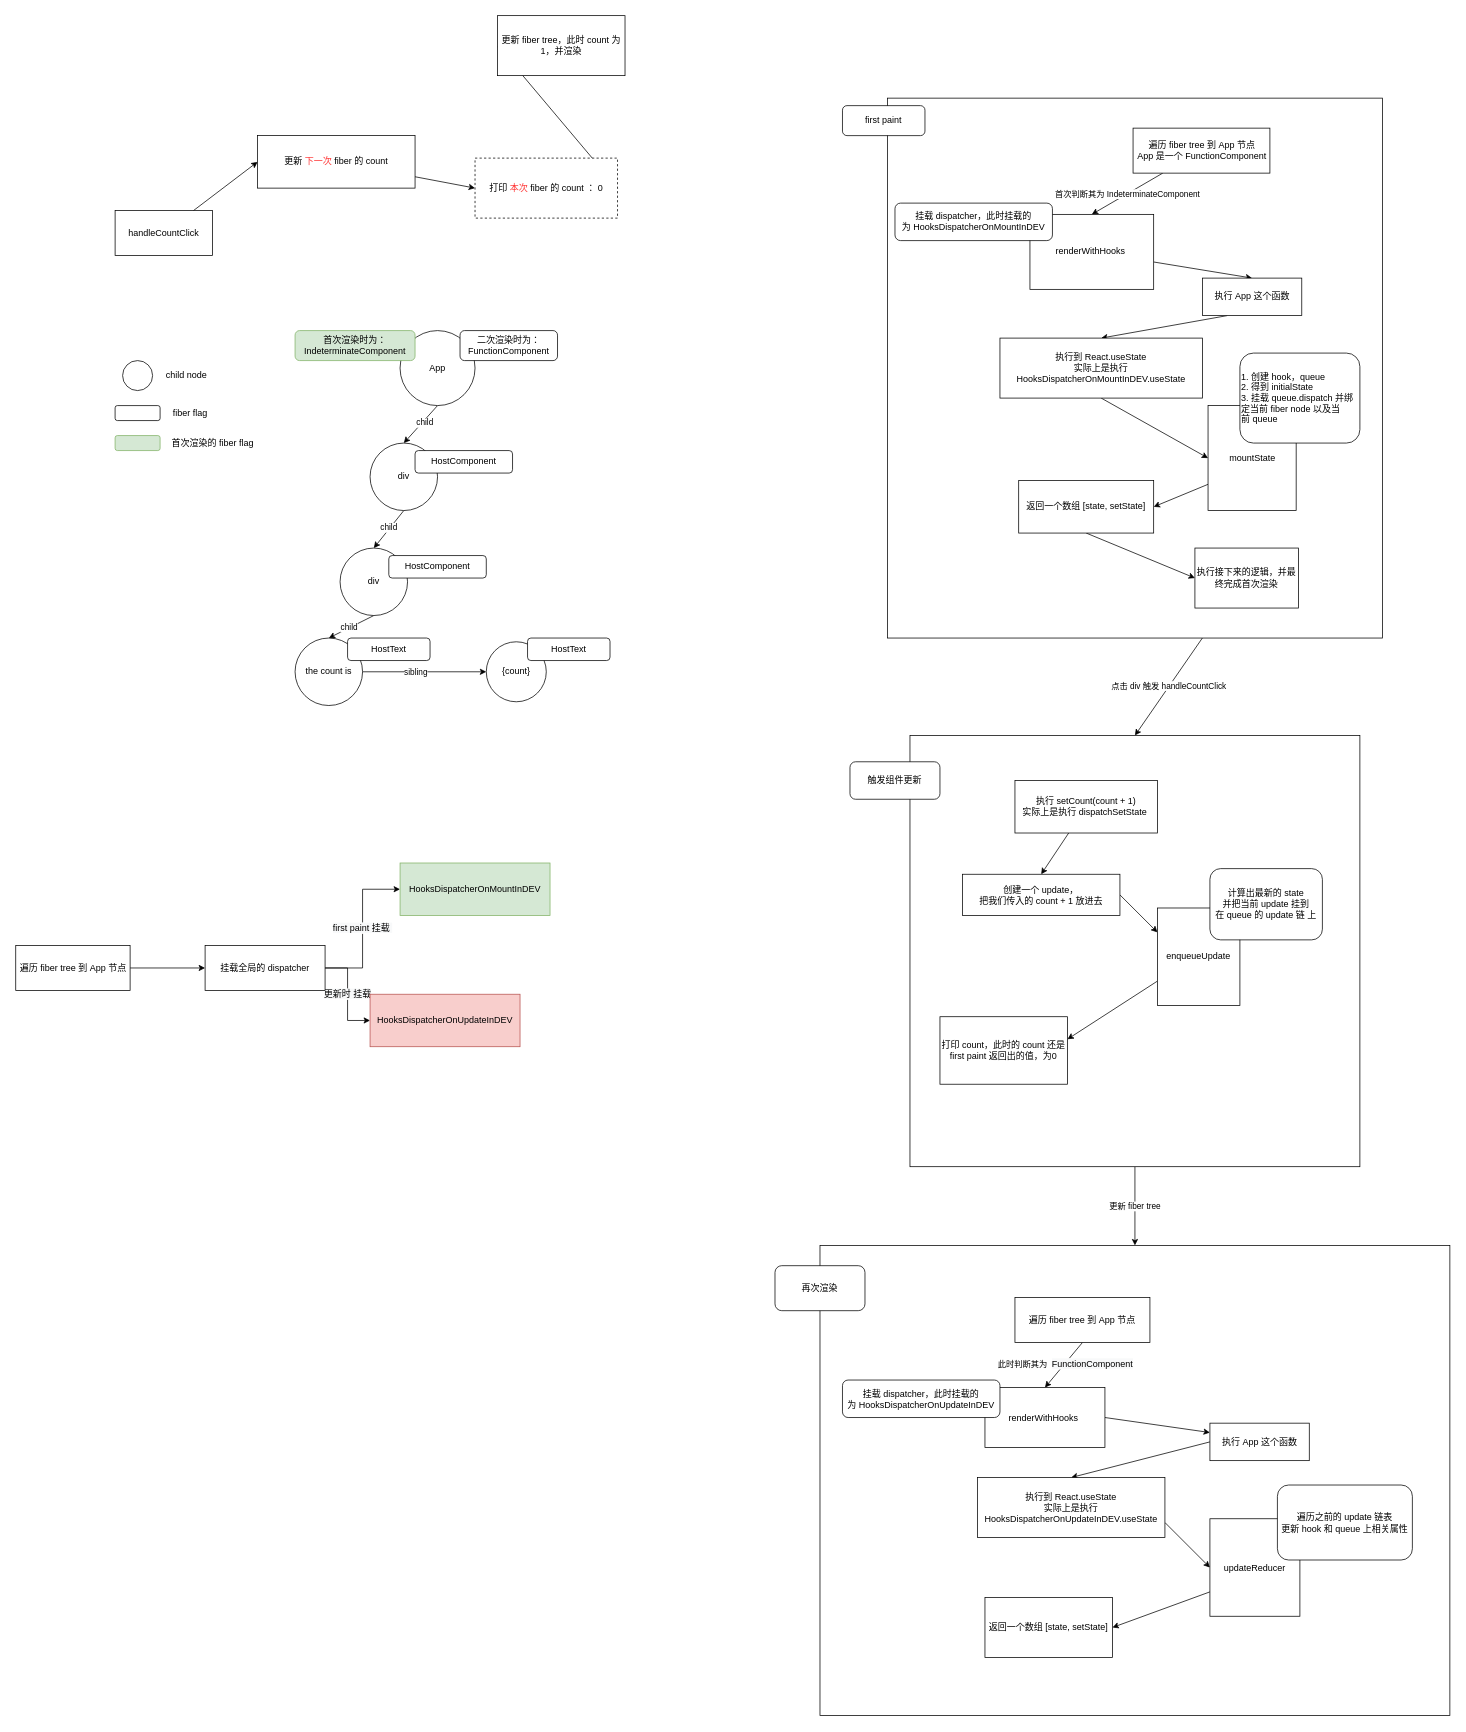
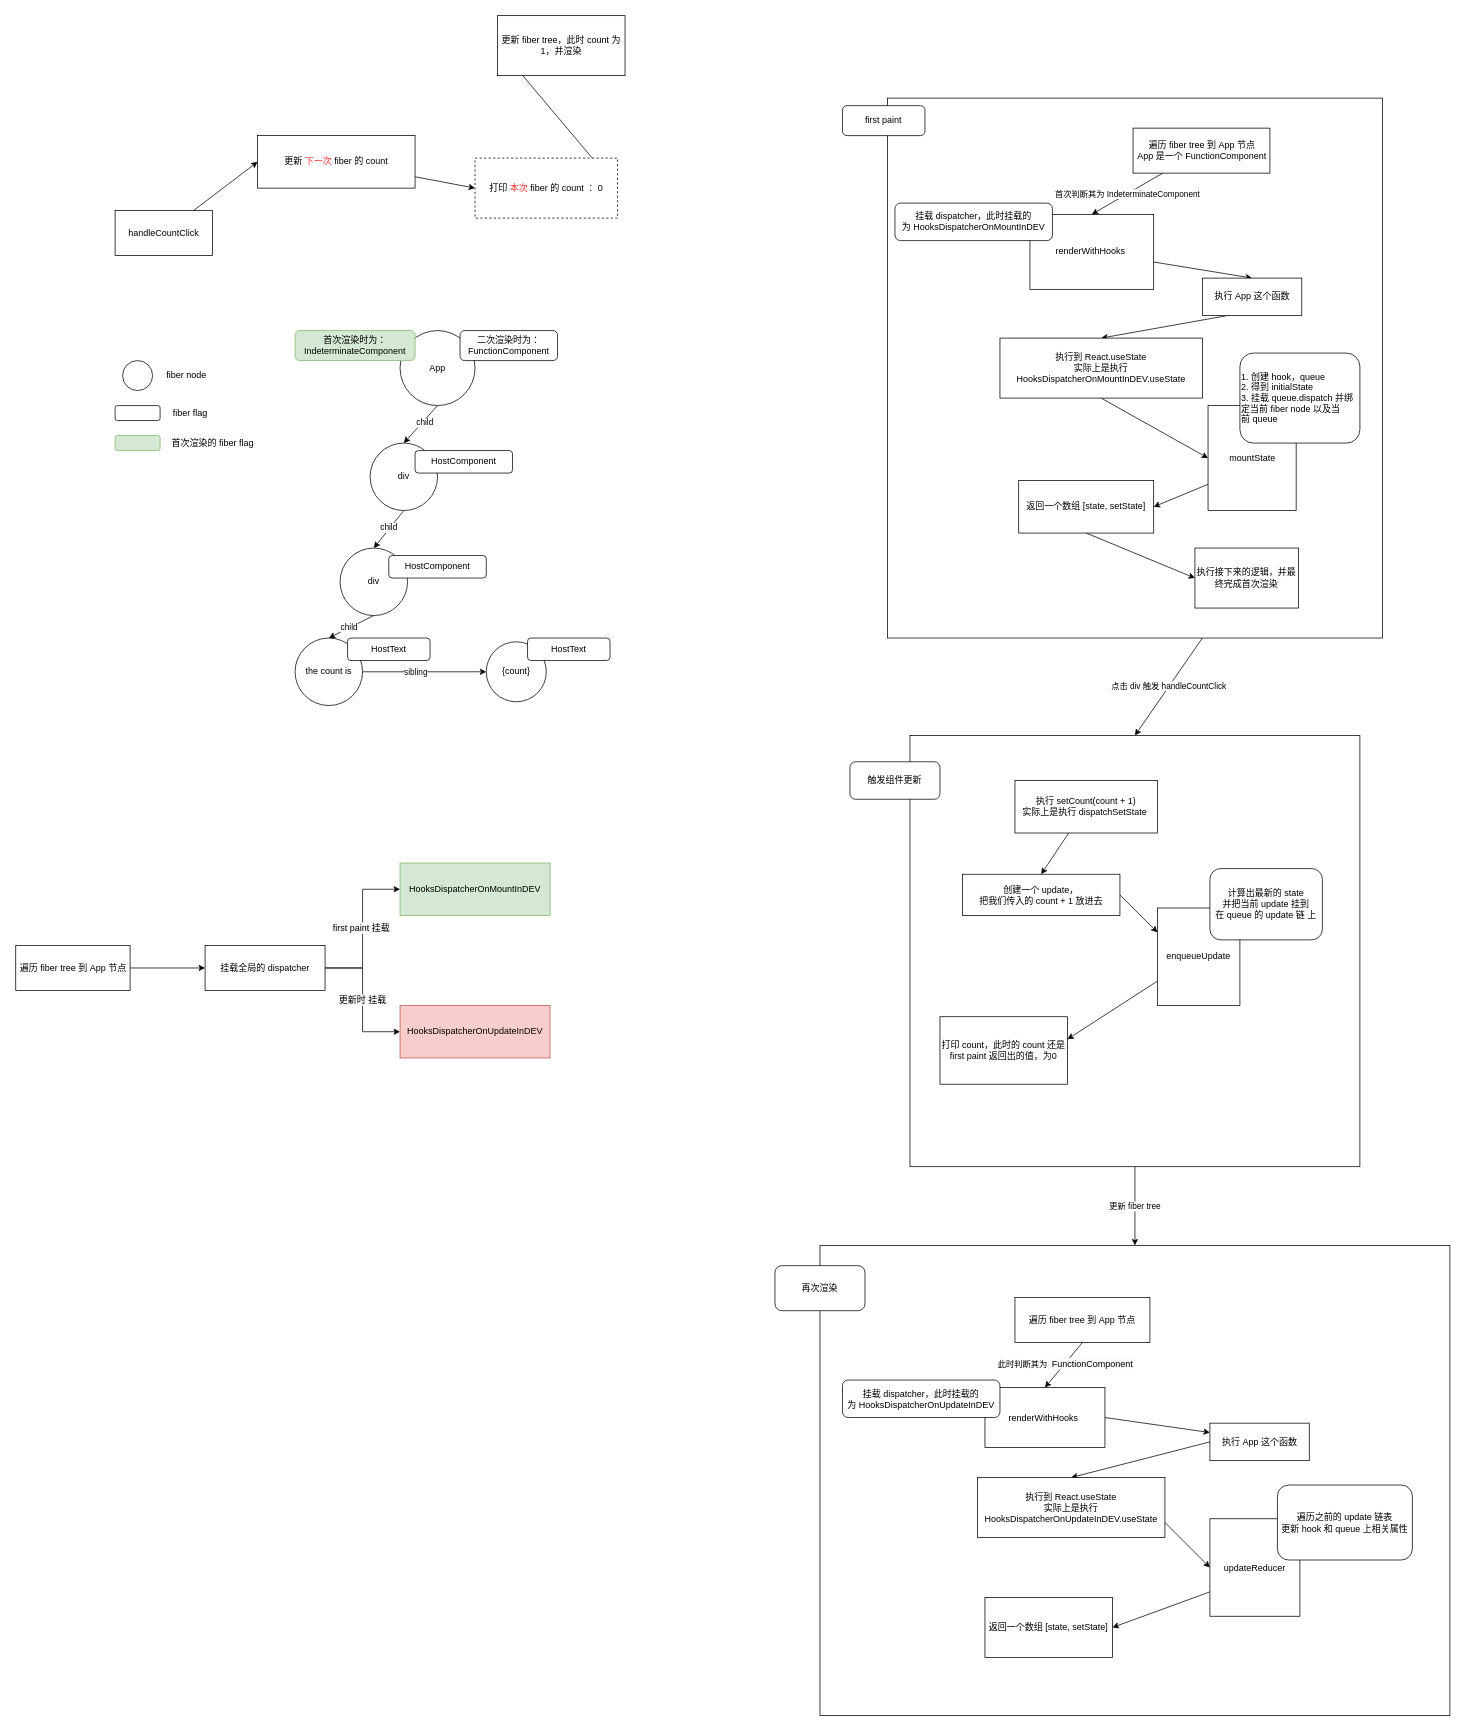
(187, 375) -> (187, 375)
(445, 1020) -> (475, 1032)
